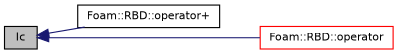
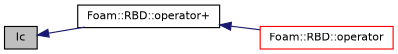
(154, 38) -> (246, 28)
